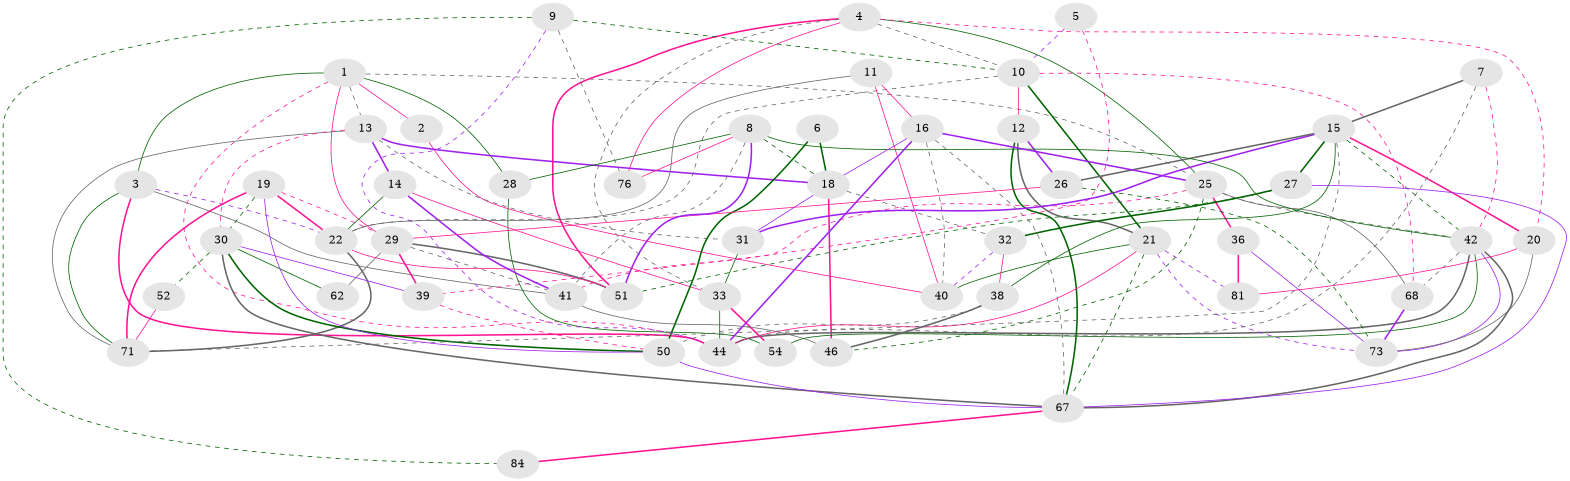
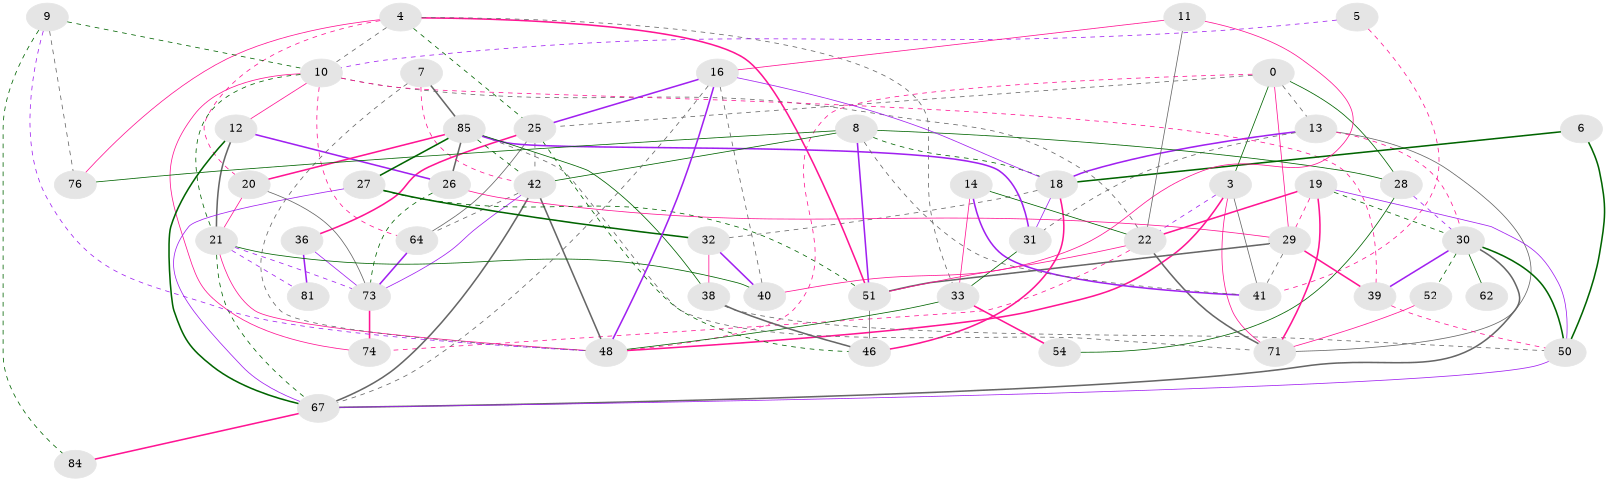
(1054, 63) -> (468, 73)
(345, 73) -> (1273, 73)
(422, 129) -> none
(1334, 129) -> (464, 129)
(379, 154) -> none
(687, 157) -> (484, 152)
(1093, 168) -> (199, 136)
none -> (1440, 219)
(812, 229) -> (905, 108)
(370, 263) -> none
(69, 266) -> (1223, 276)
(322, 269) -> (1419, 269)
(973, 269) -> (737, 269)
(1238, 269) -> (305, 266)
(1389, 277) -> (231, 216)
(1412, 297) -> (417, 241)
(699, 325) -> (870, 325)
(1251, 337) -> none
none -> (370, 352)
(720, 352) -> (606, 352)
